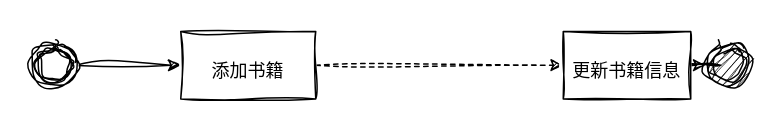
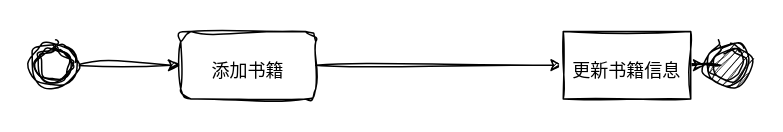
(248, 65) -> (248, 65)
(433, 65) -> (433, 65)
